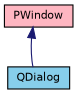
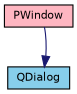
(31, 53) -> (46, 42)
